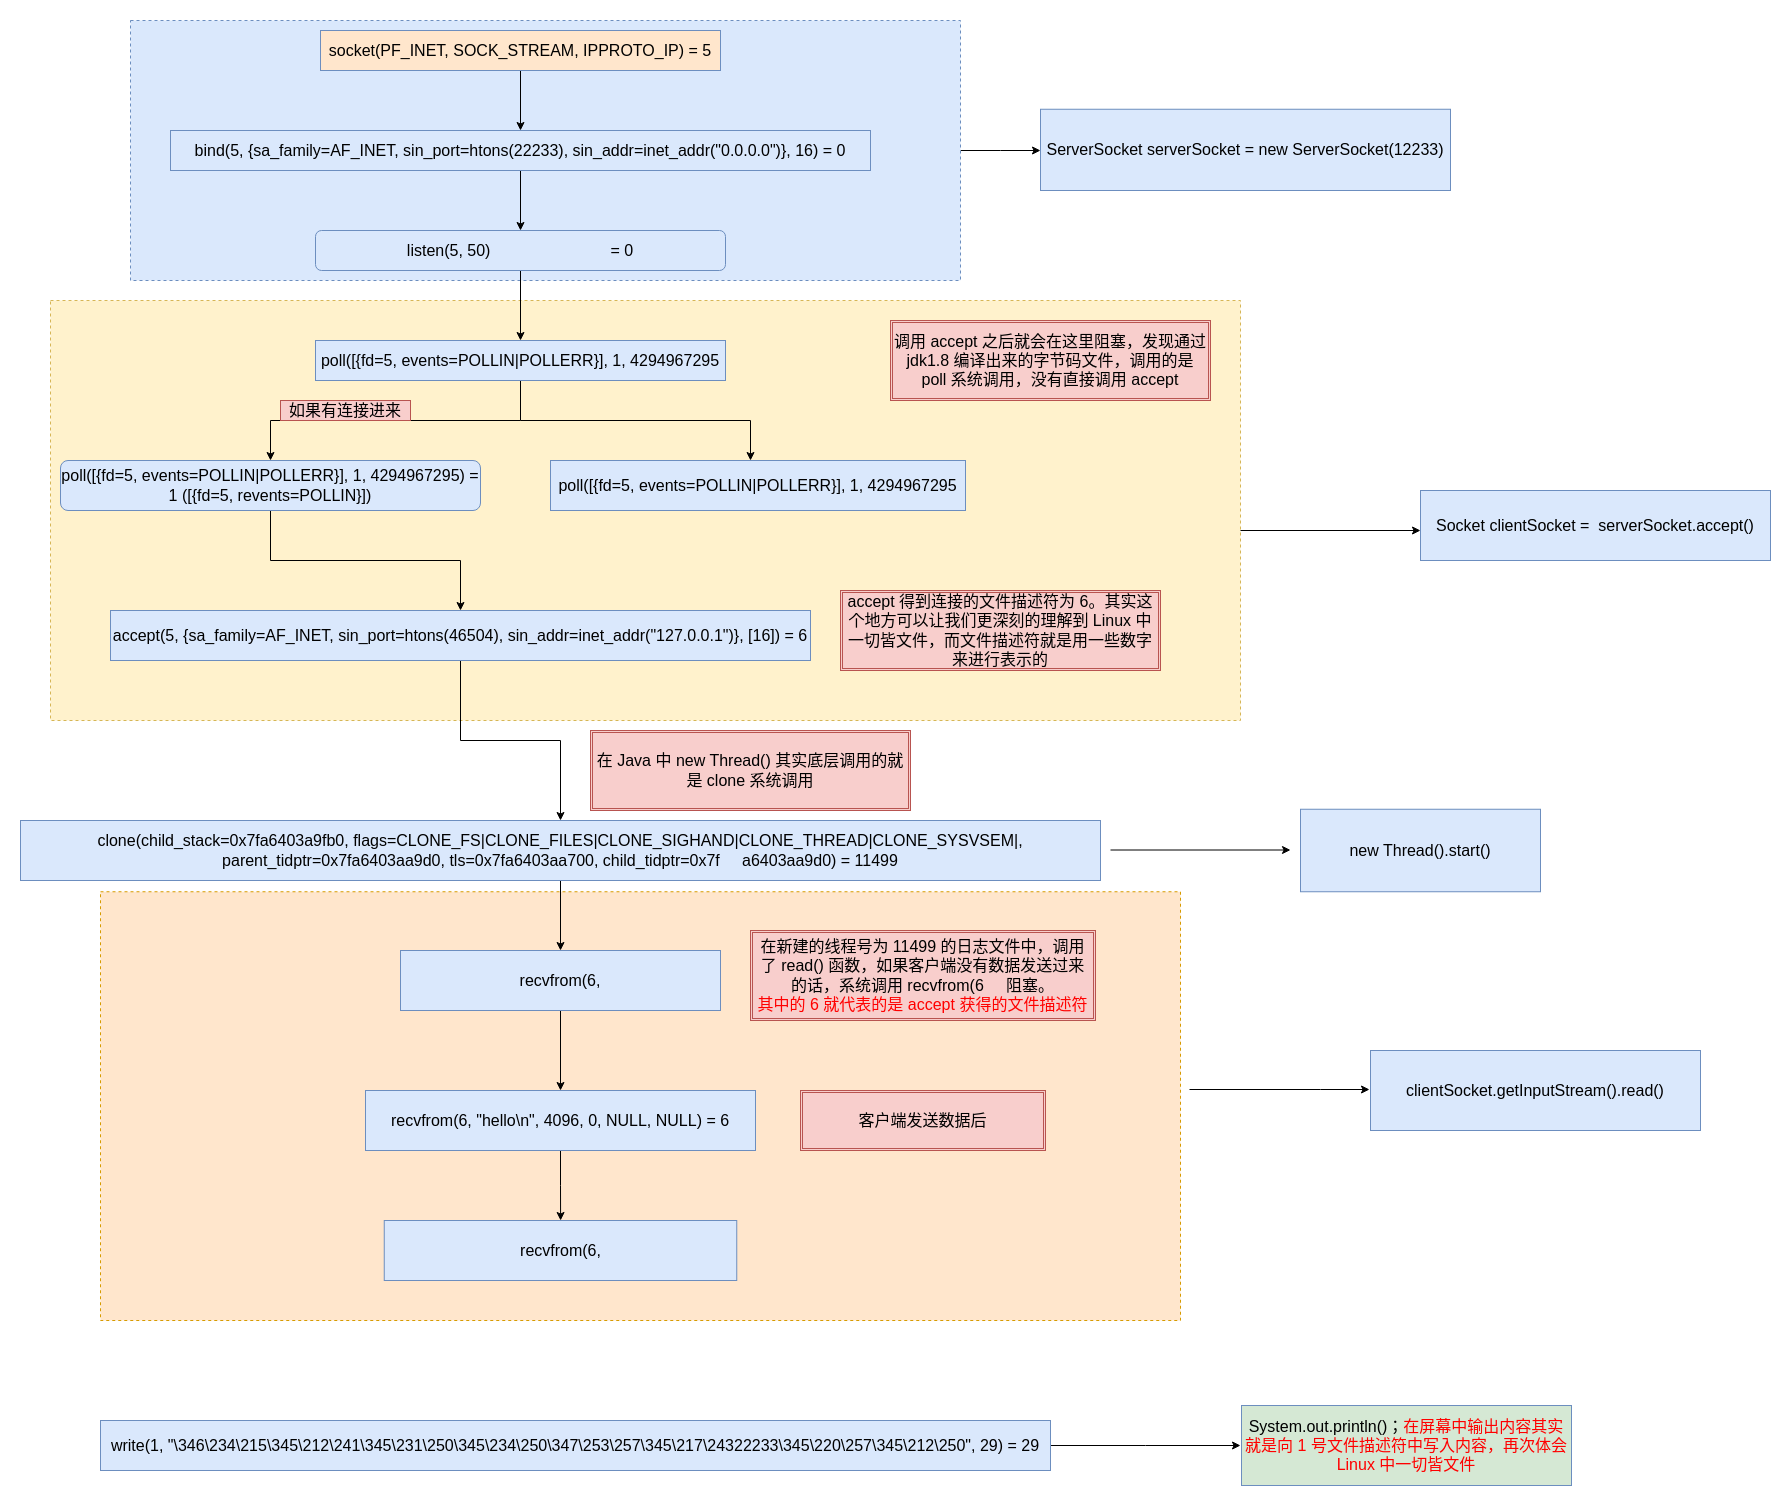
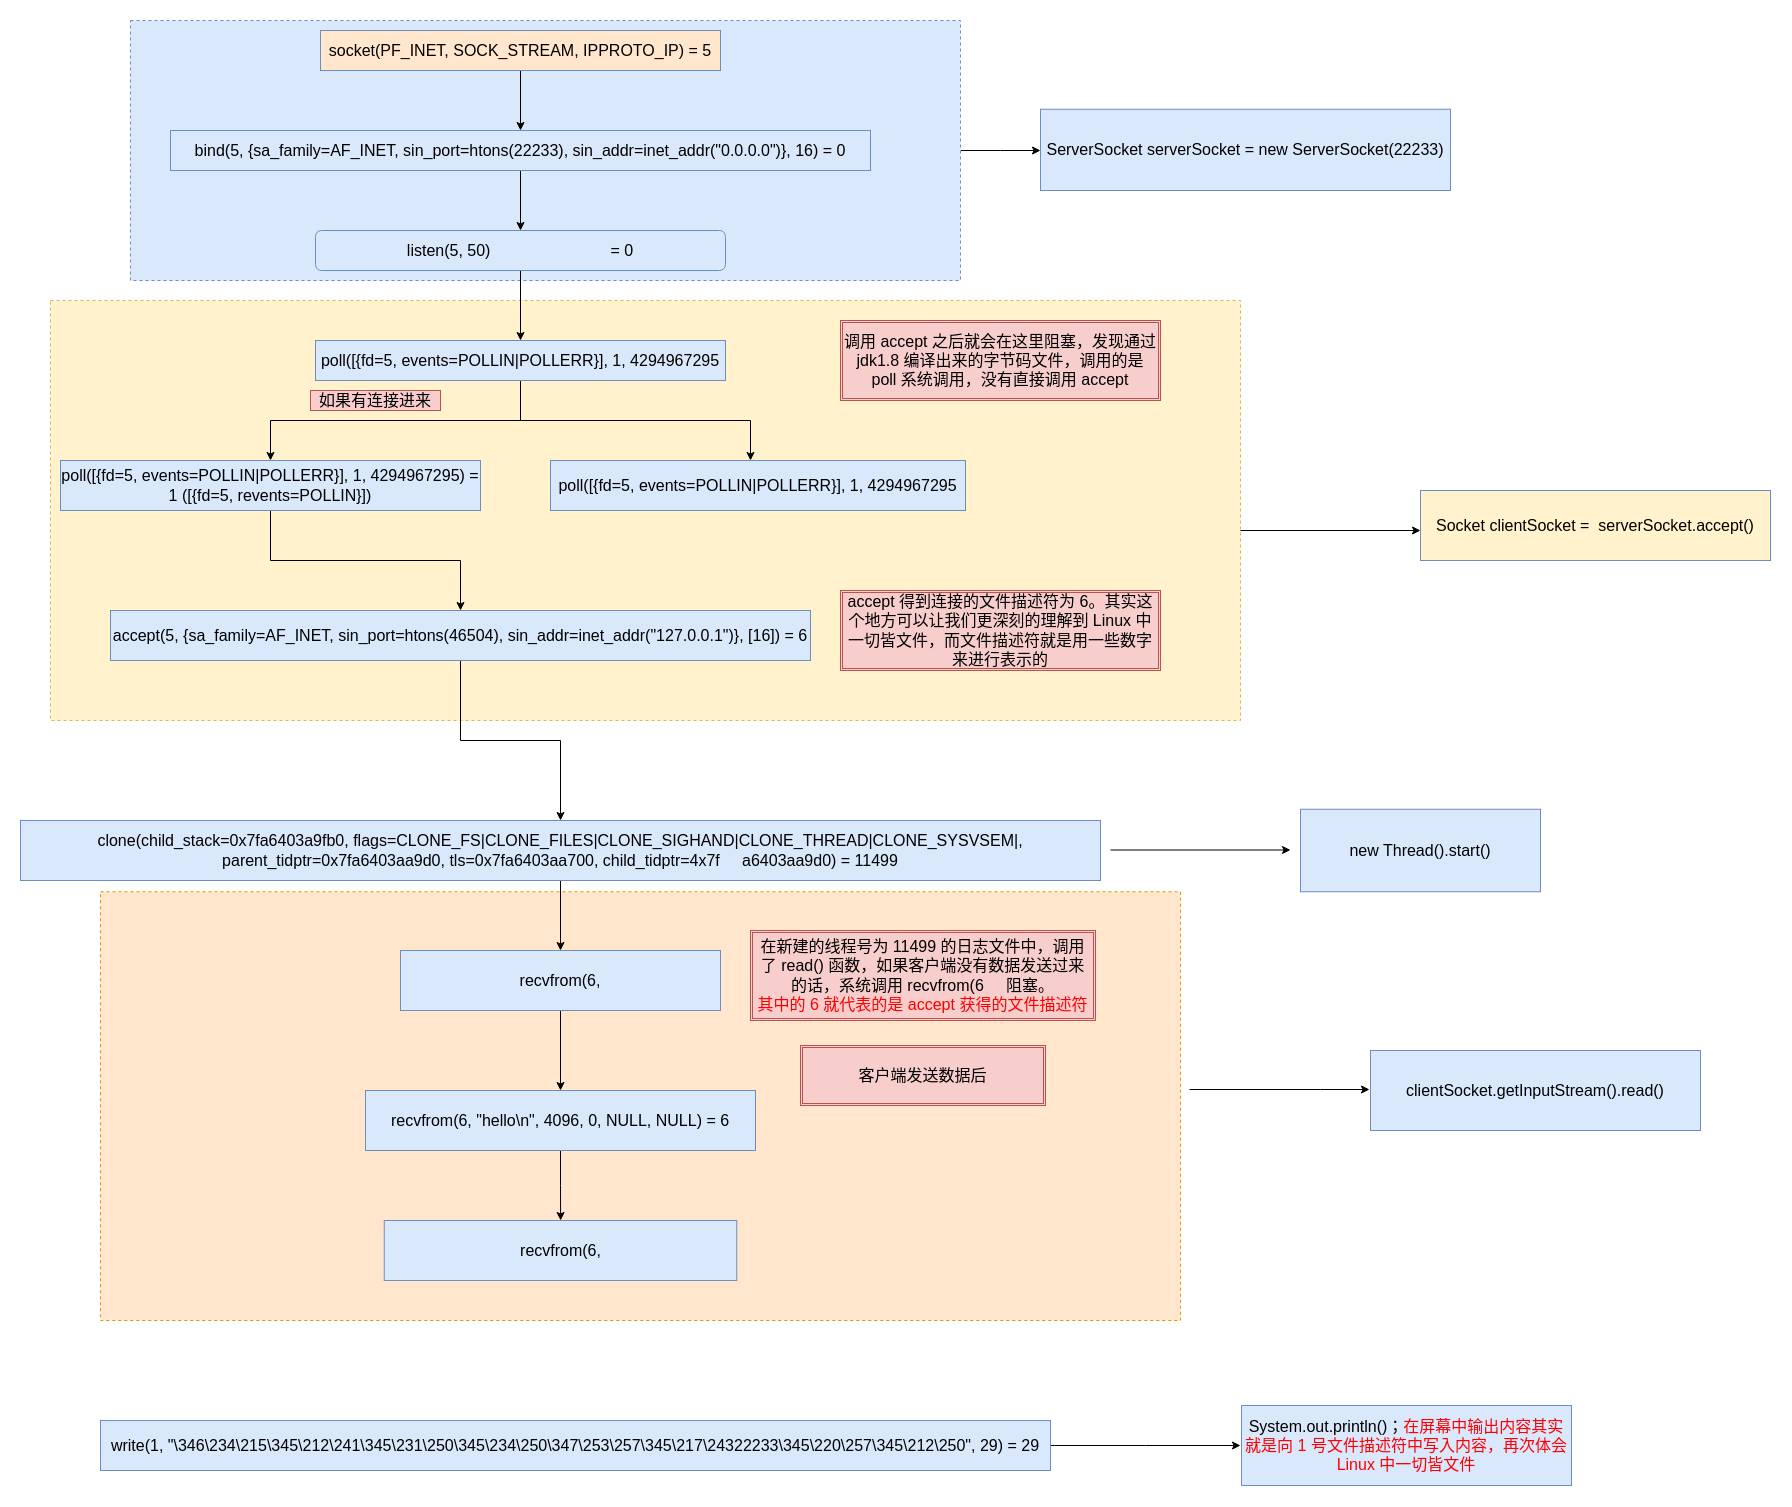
(1246, 150) -> (1246, 150)
(1051, 361) -> (1001, 361)
(346, 411) -> (376, 401)
(271, 486) -> (271, 486)
(1596, 526) -> (1596, 526)
(751, 771) -> none
(561, 851) -> (561, 851)
(923, 1121) -> (923, 1076)
(1407, 1446) -> (1407, 1446)
